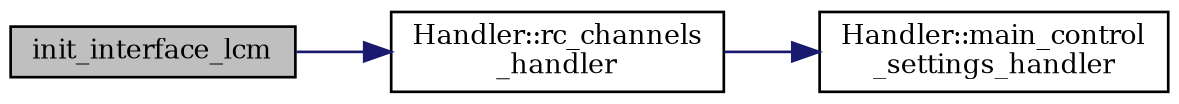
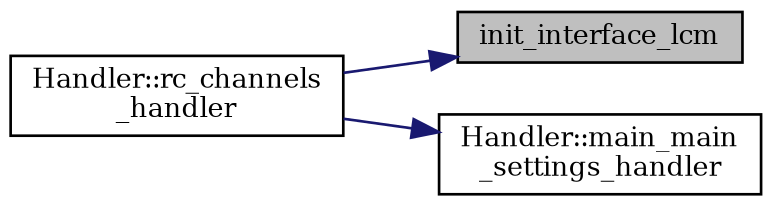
(330, 52) -> (387, 67)
(994, 52) -> (600, 154)
